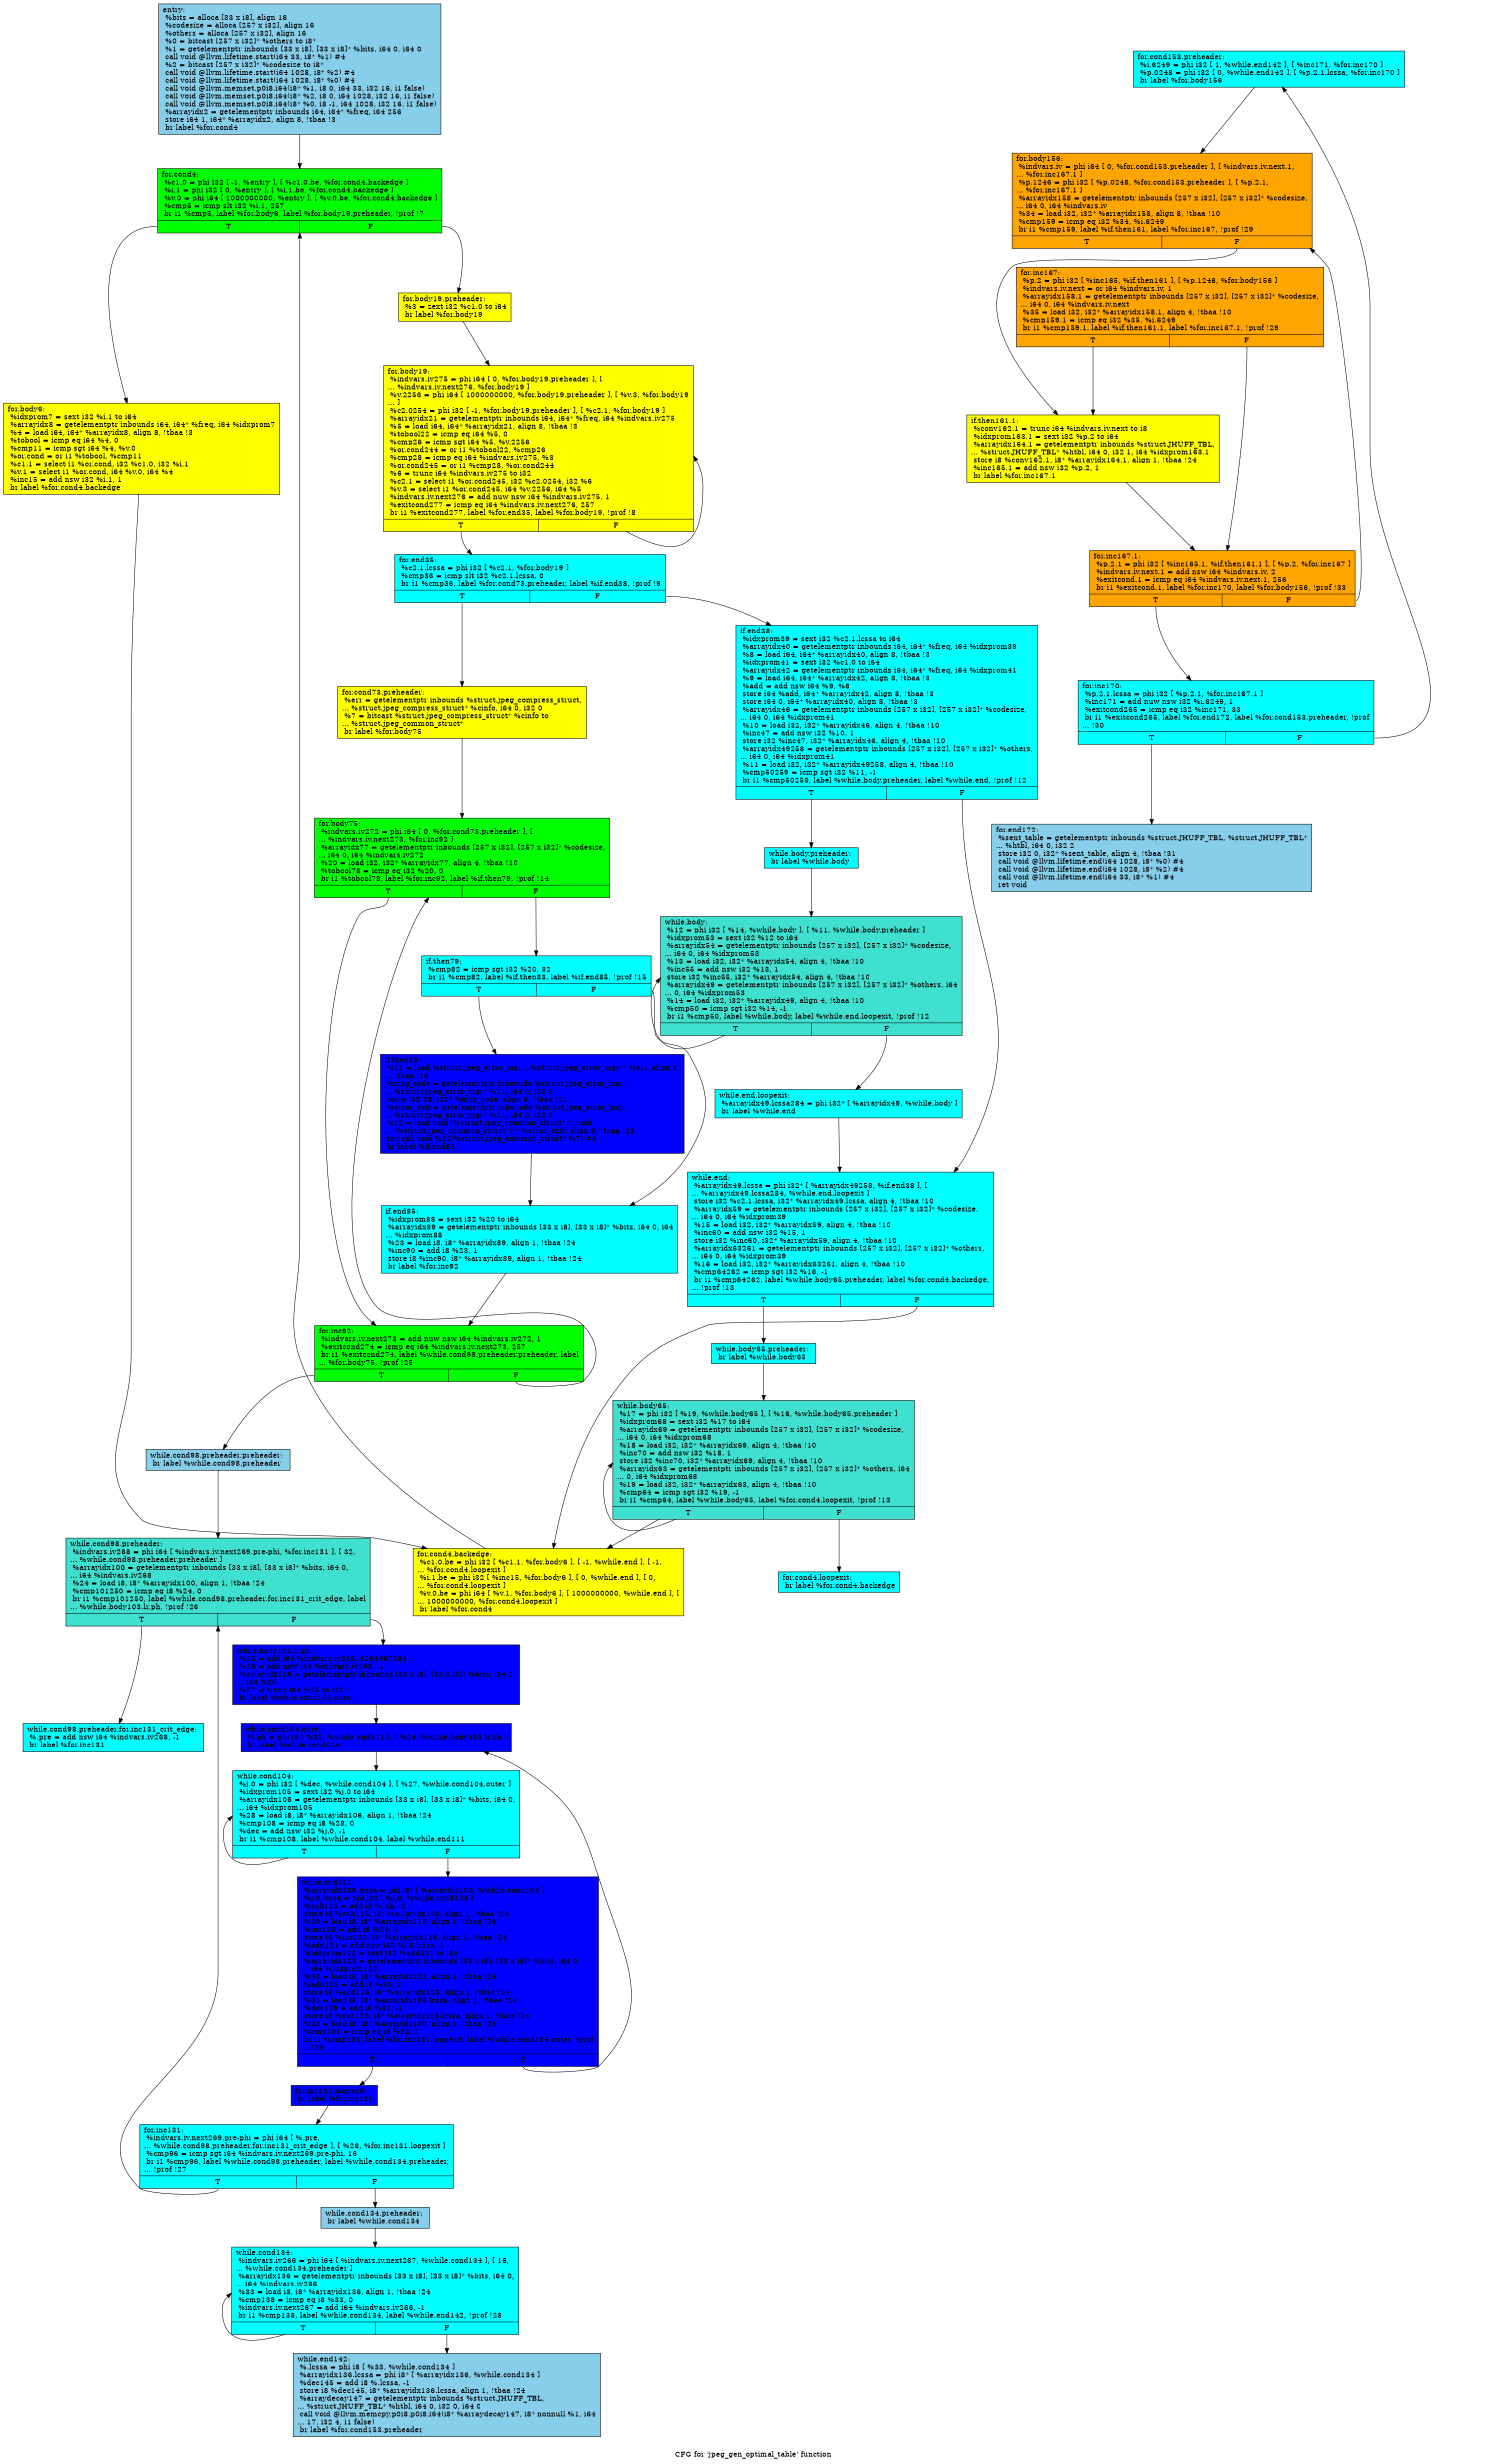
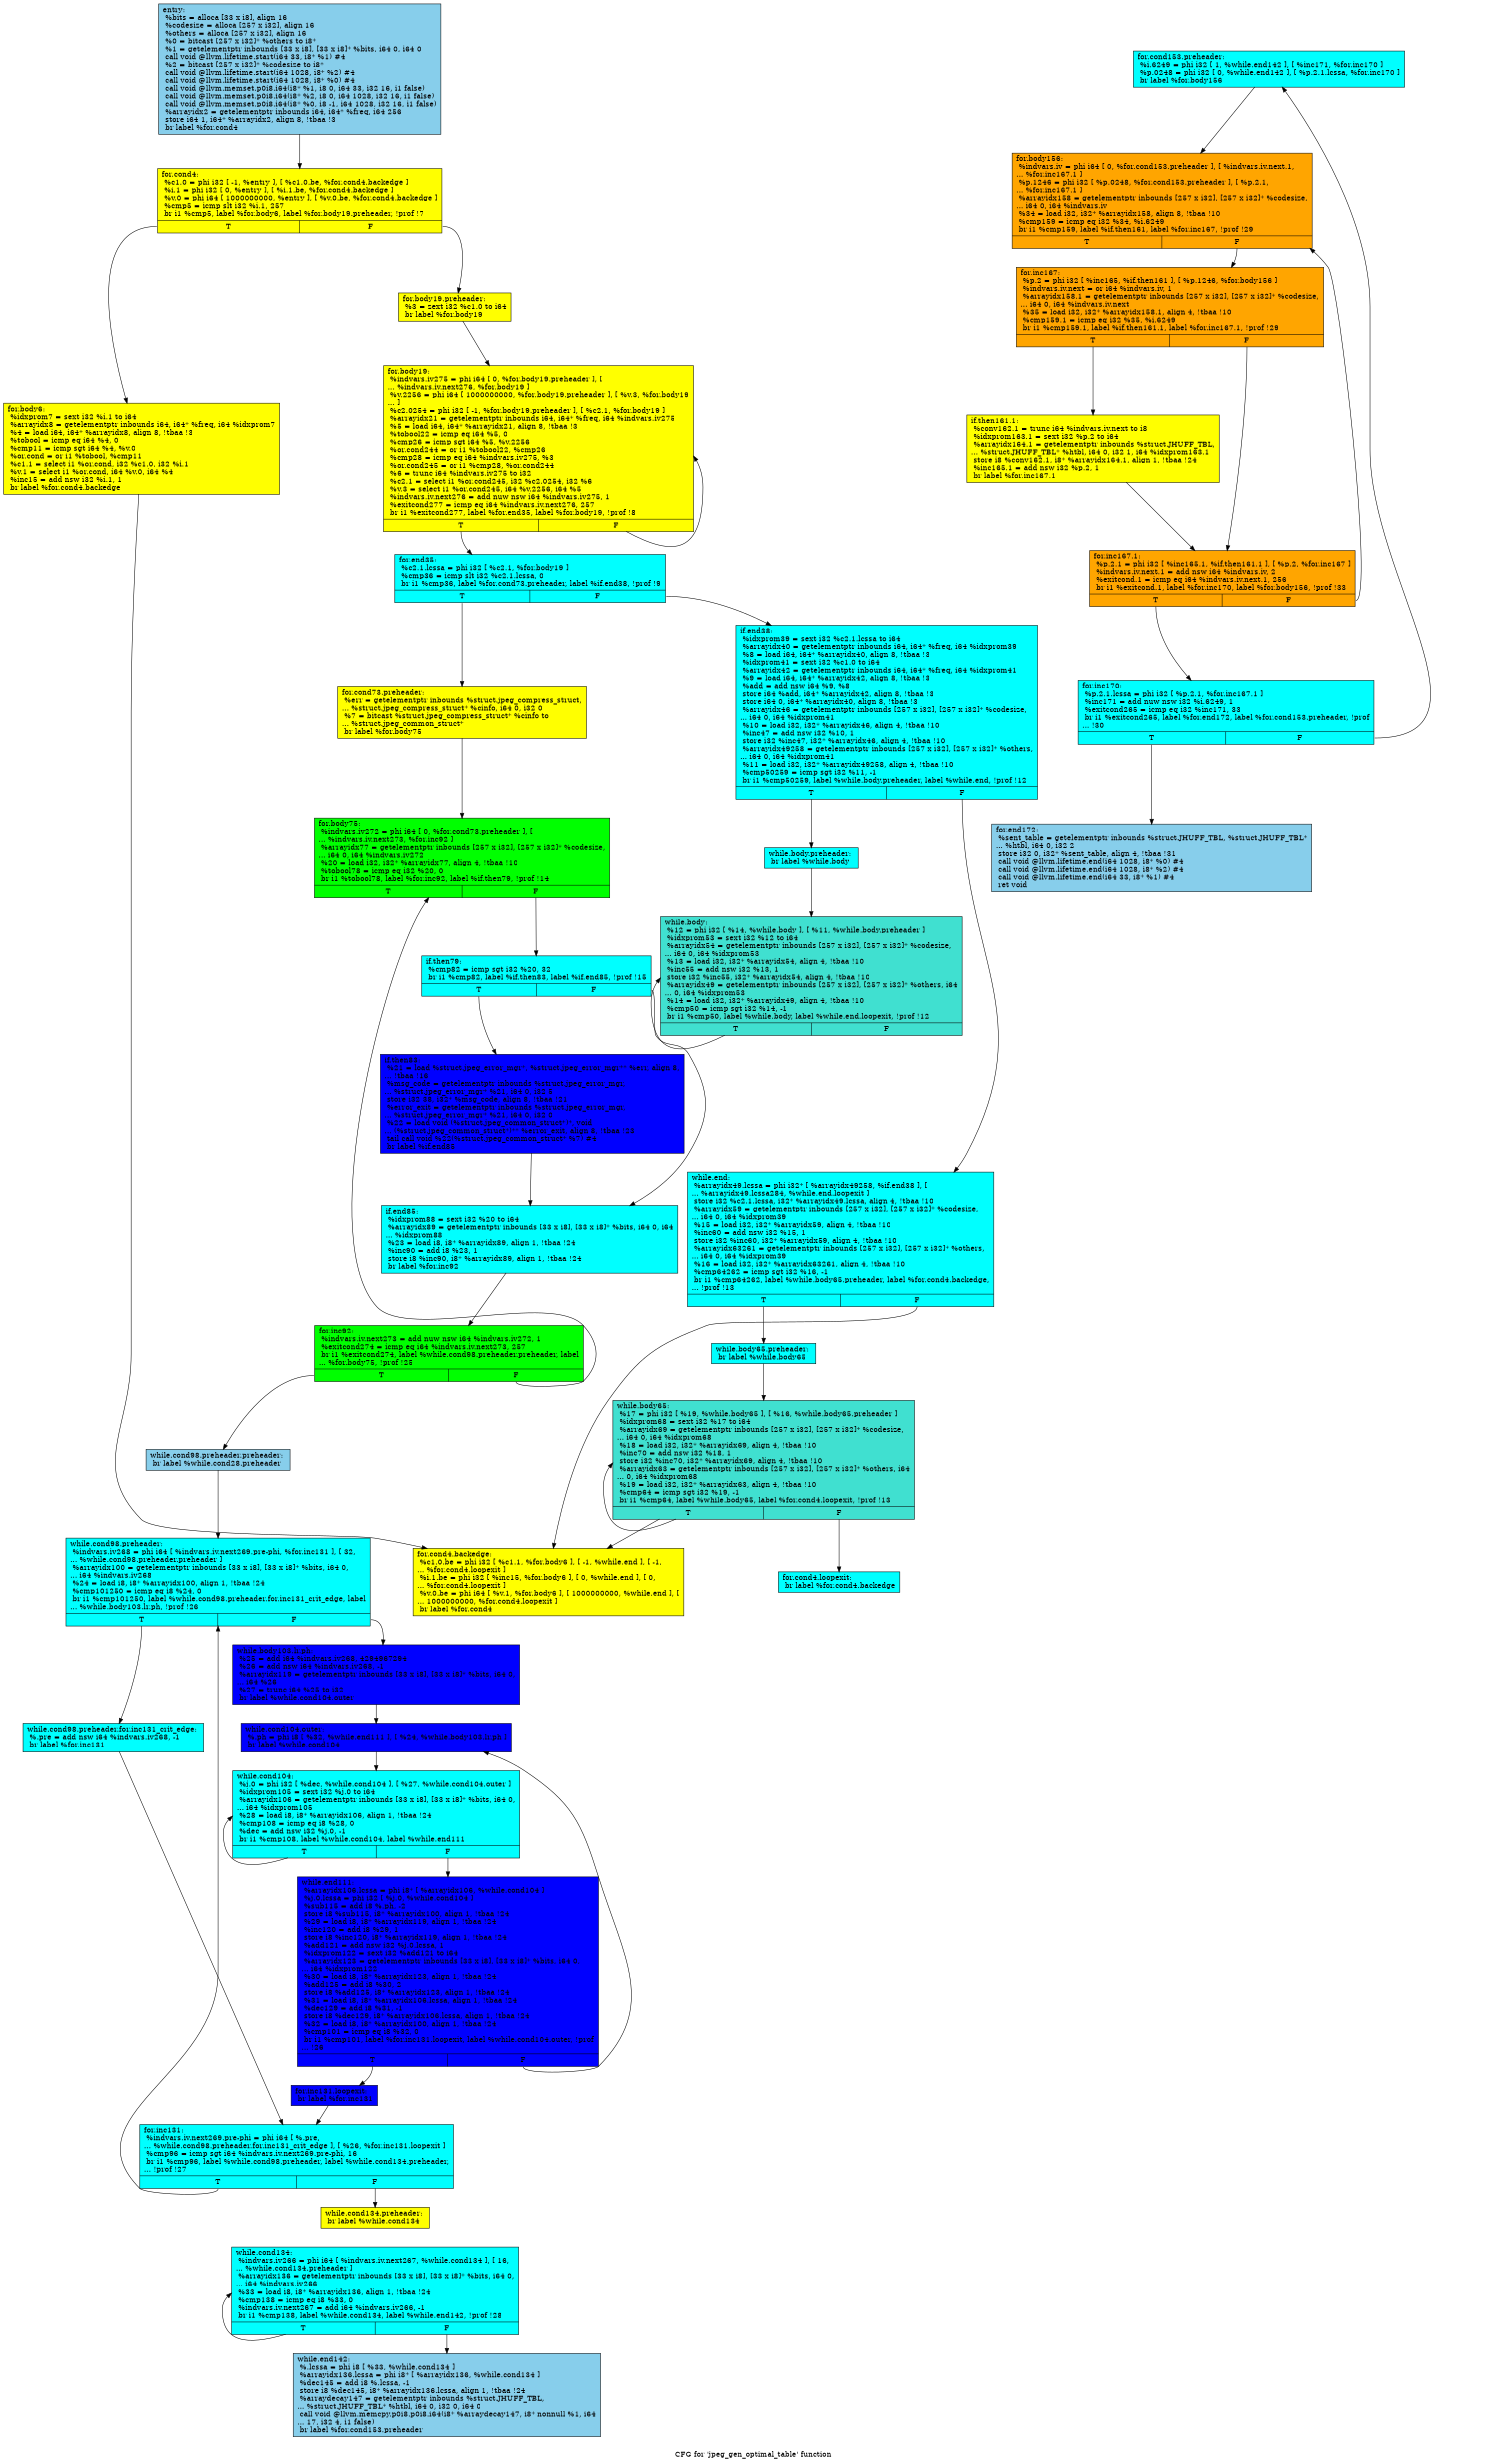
(300, 201) -> (300, 201)
(1043, 261) -> (1236, 256)
(300, 934) -> none
(326, 1103) -> none
(839, 1104) -> none
(216, 1463) -> (216, 1463)
(218, 1582) -> (218, 1582)
none -> (200, 1936)
(375, 2218) -> (375, 2218)
(375, 2235) -> none
